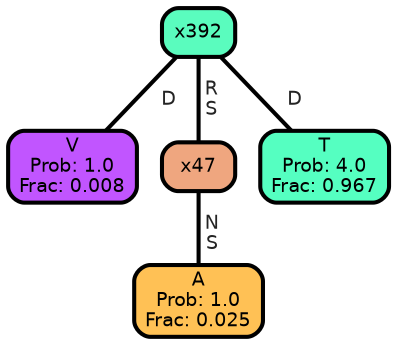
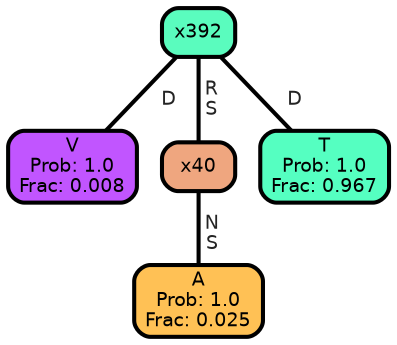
(199, 167) -> (199, 167)
(325, 167) -> (325, 167)
